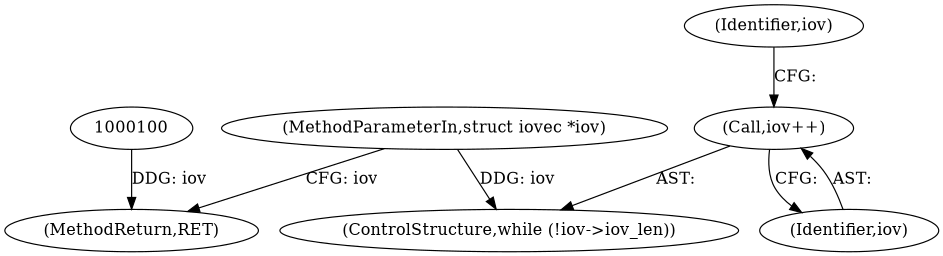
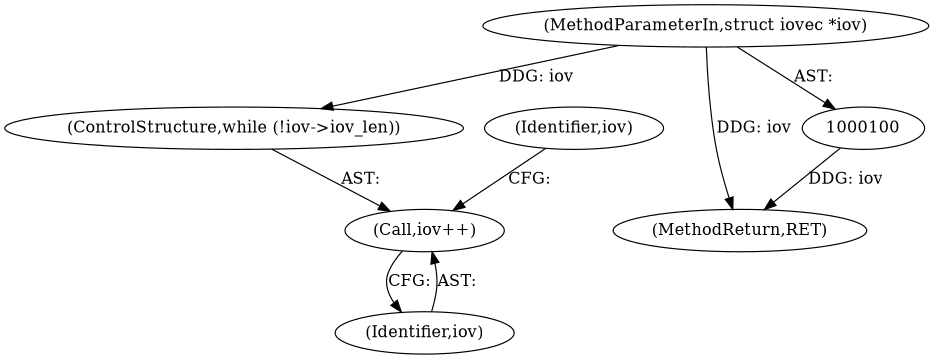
none -> (781, 75)
(651, 176) -> (326, 177)
(342, 179) -> (754, 128)
